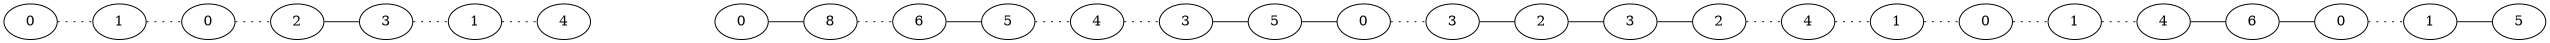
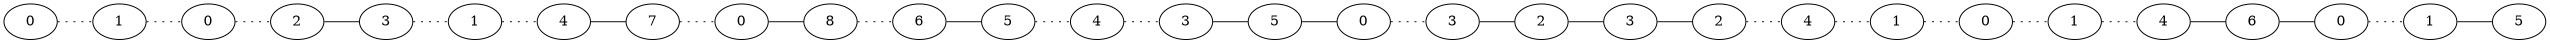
none -> (653, 22)
